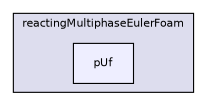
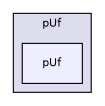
(103, 24) -> (52, 24)
